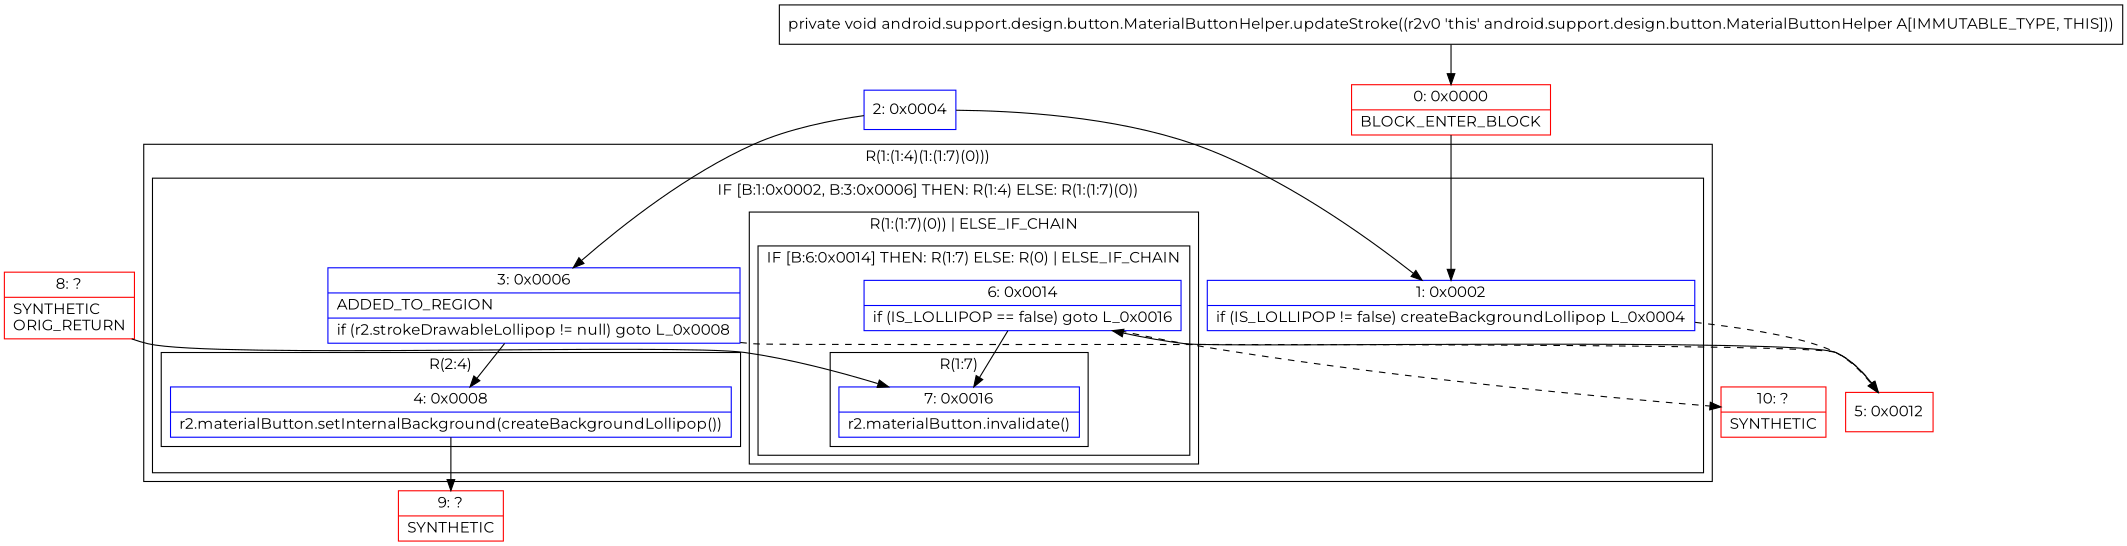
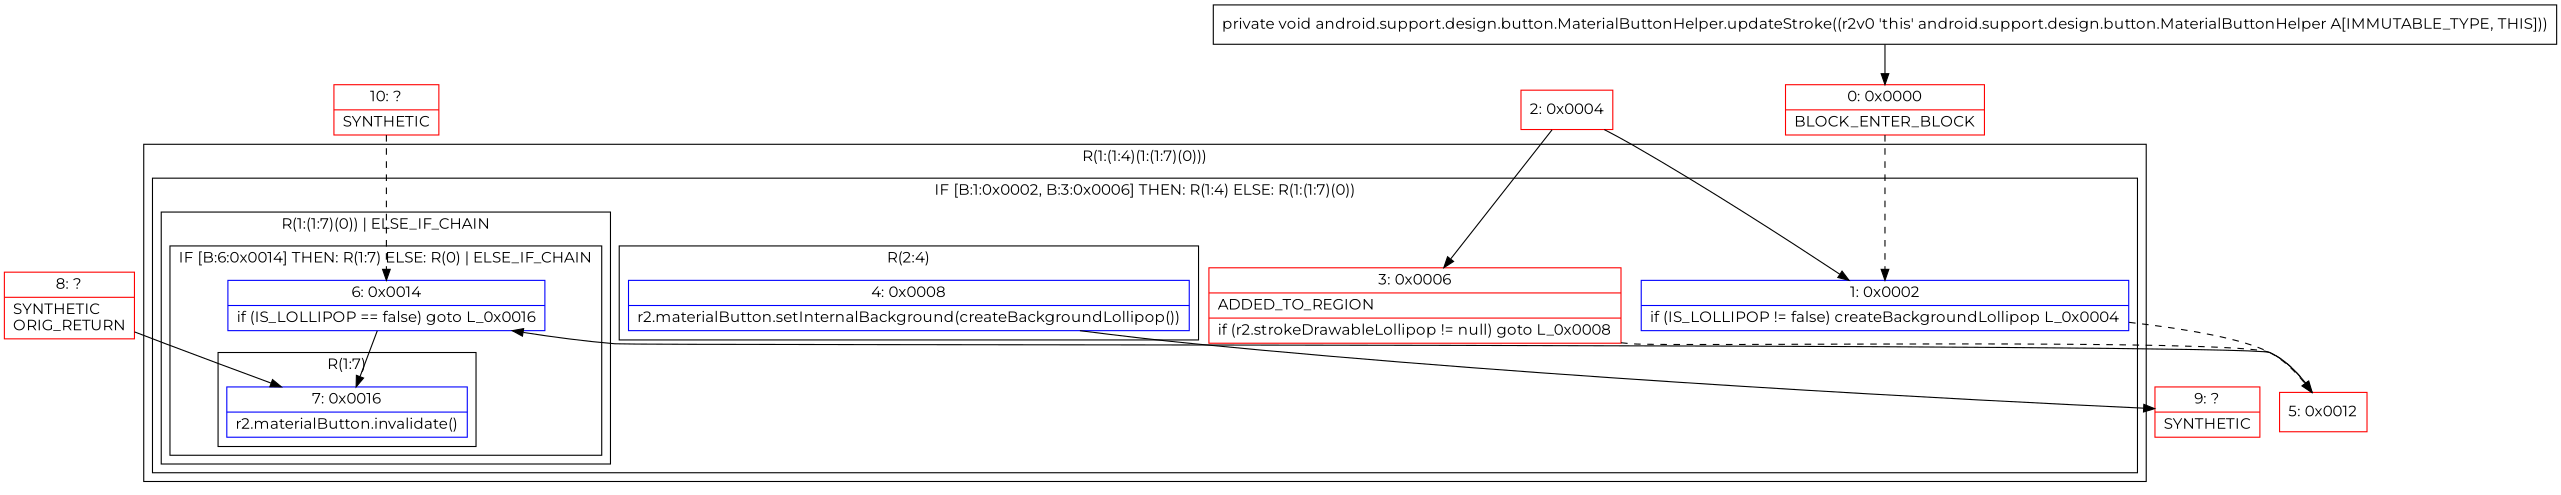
(910, 110) -> (1567, 110)
(1451, 202) -> (1885, 202)
(534, 306) -> (1415, 306)
(491, 361) -> none
(1414, 376) -> (386, 202)
